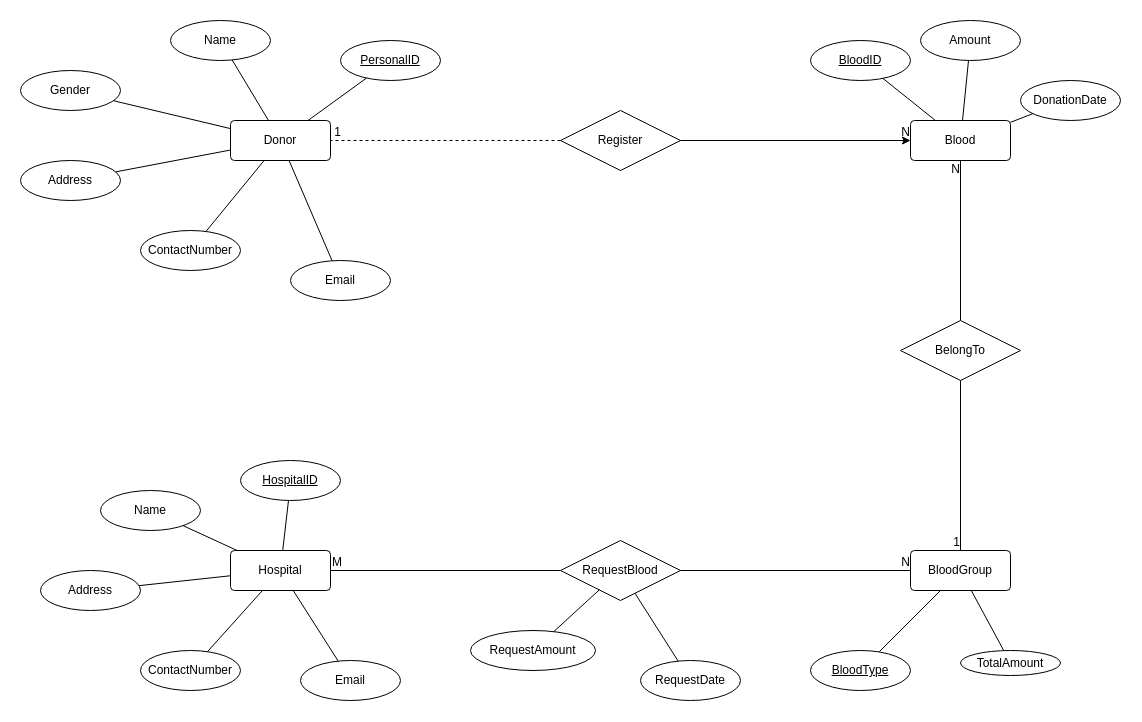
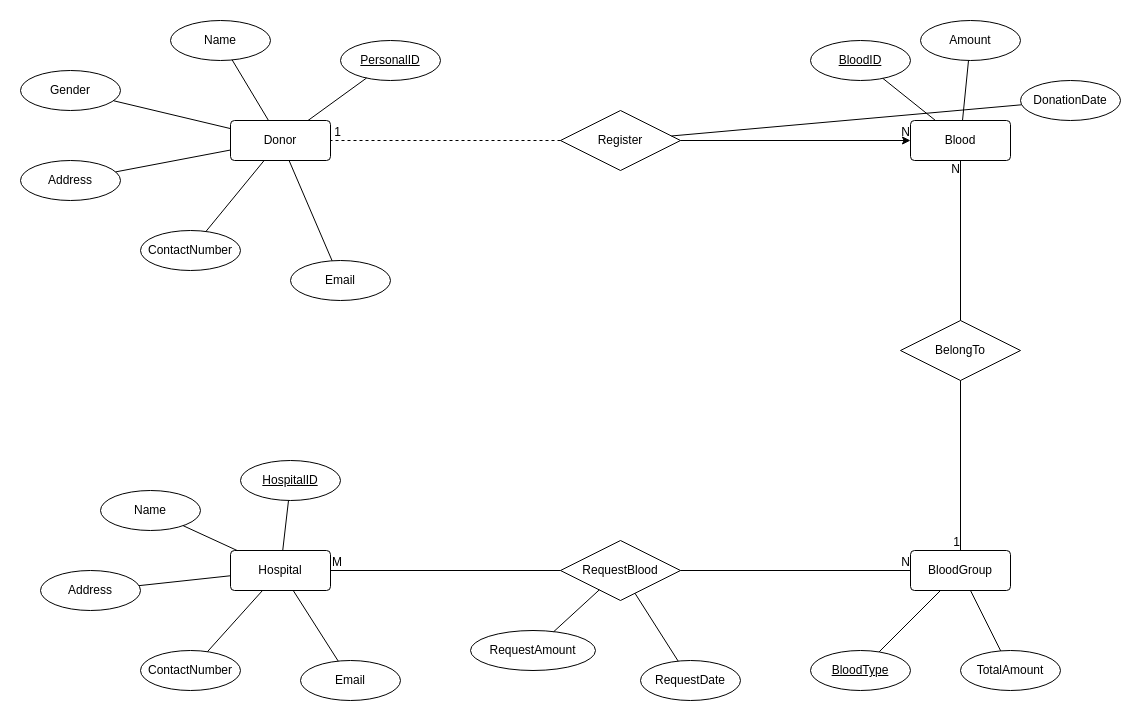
(1022, 118) -> (847, 120)
(1011, 663) -> (1011, 671)
